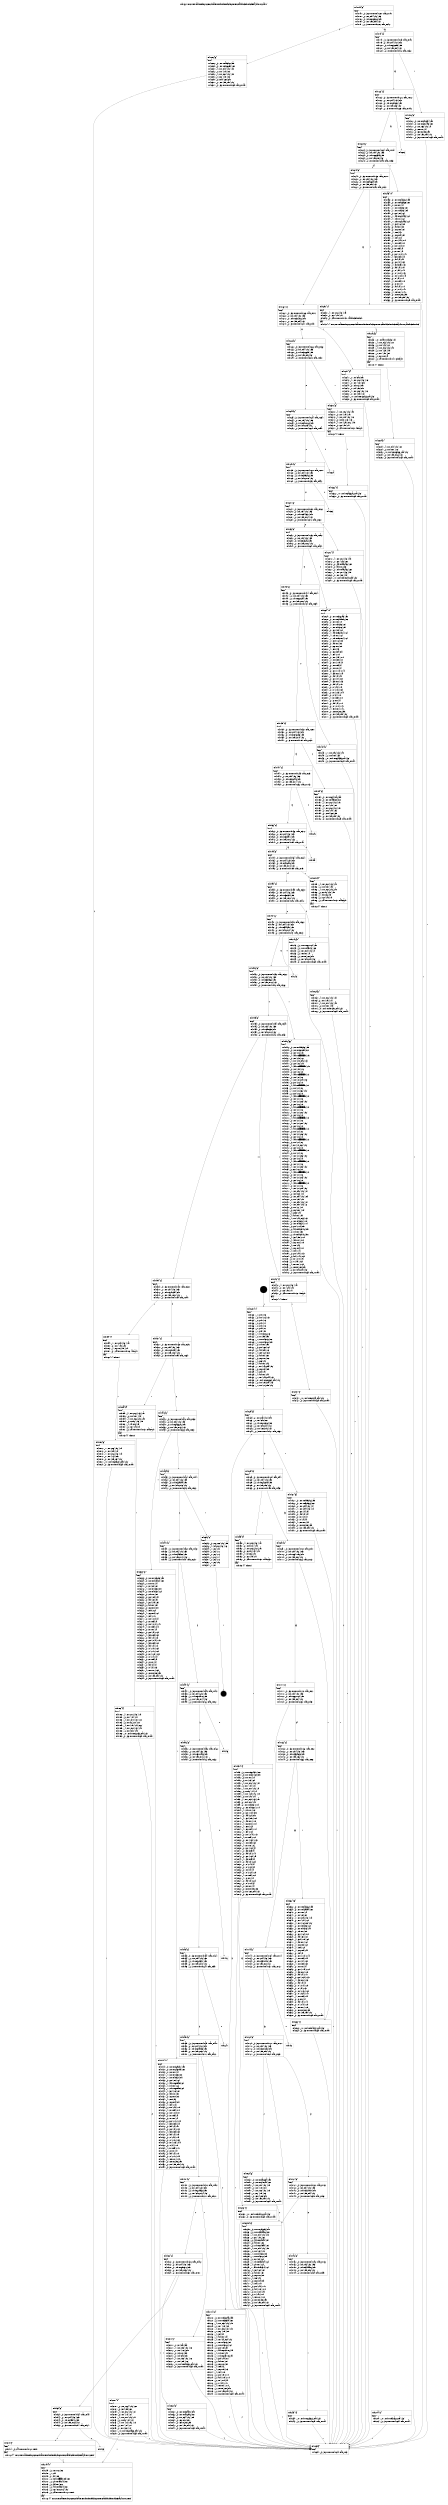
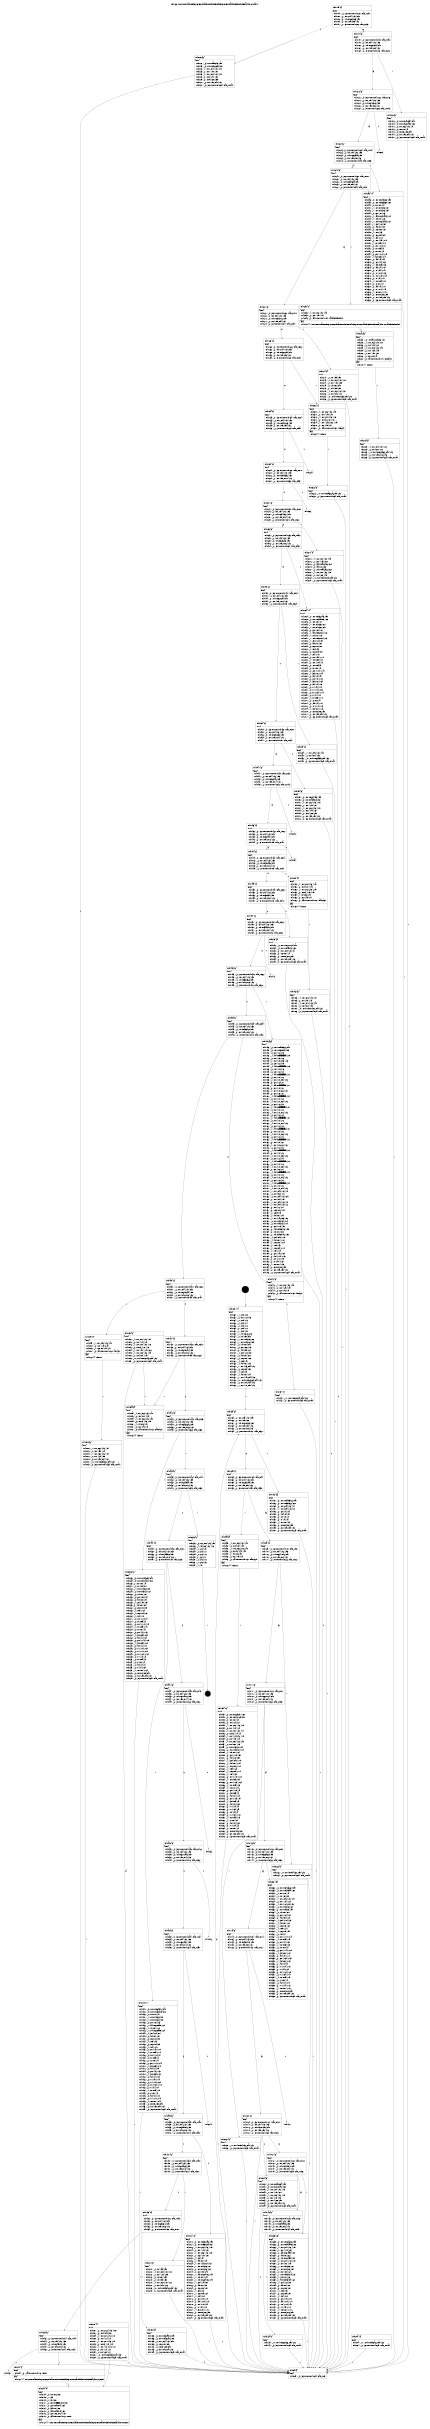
(135, 1572) -> (144, 1384)
(242, 1958) -> (229, 1871)
(279, 2212) -> (259, 2299)
